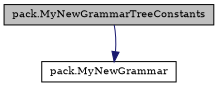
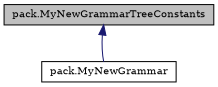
(116, 38) -> (102, 48)
